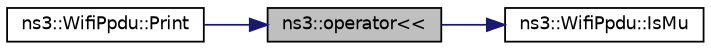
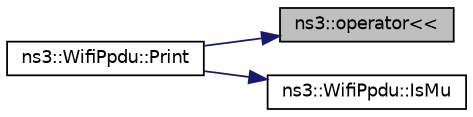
(464, 25) -> (227, 74)
